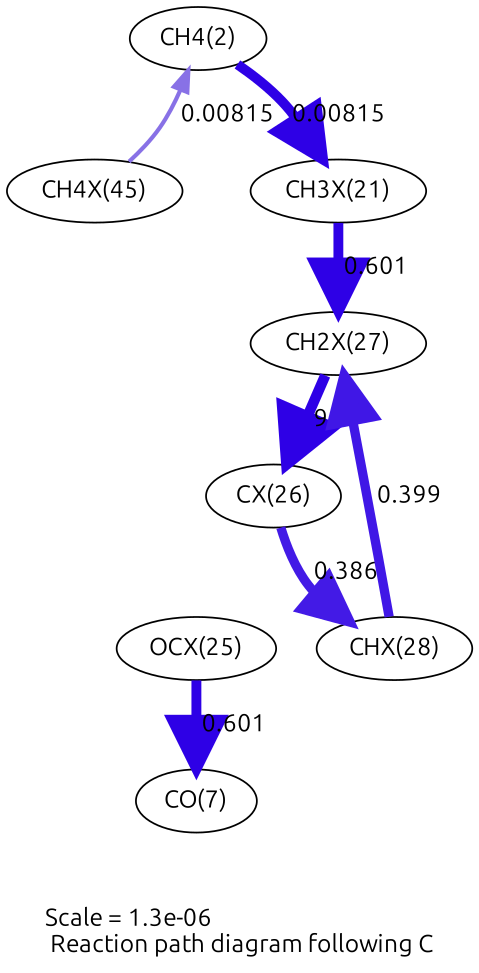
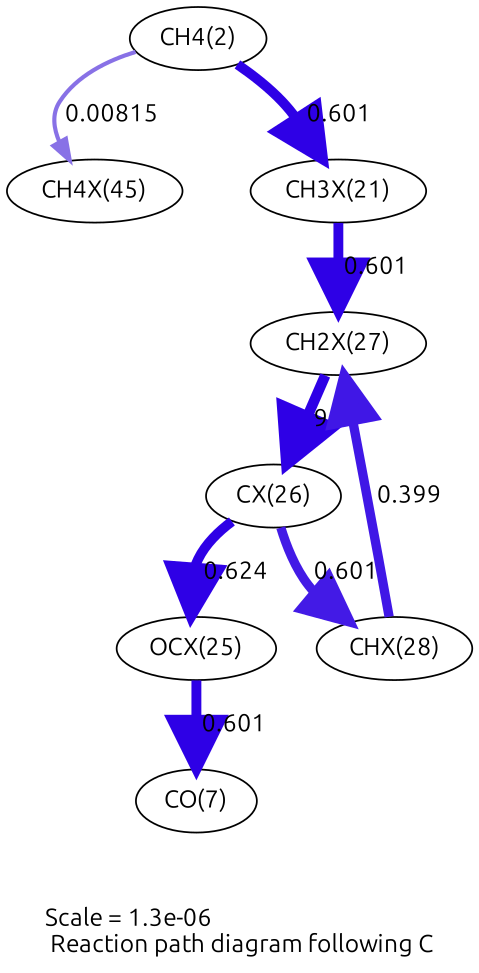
(337, 115) -> (337, 115)
(159, 129) -> (76, 83)
none -> (210, 542)
(344, 572) -> (344, 572)
